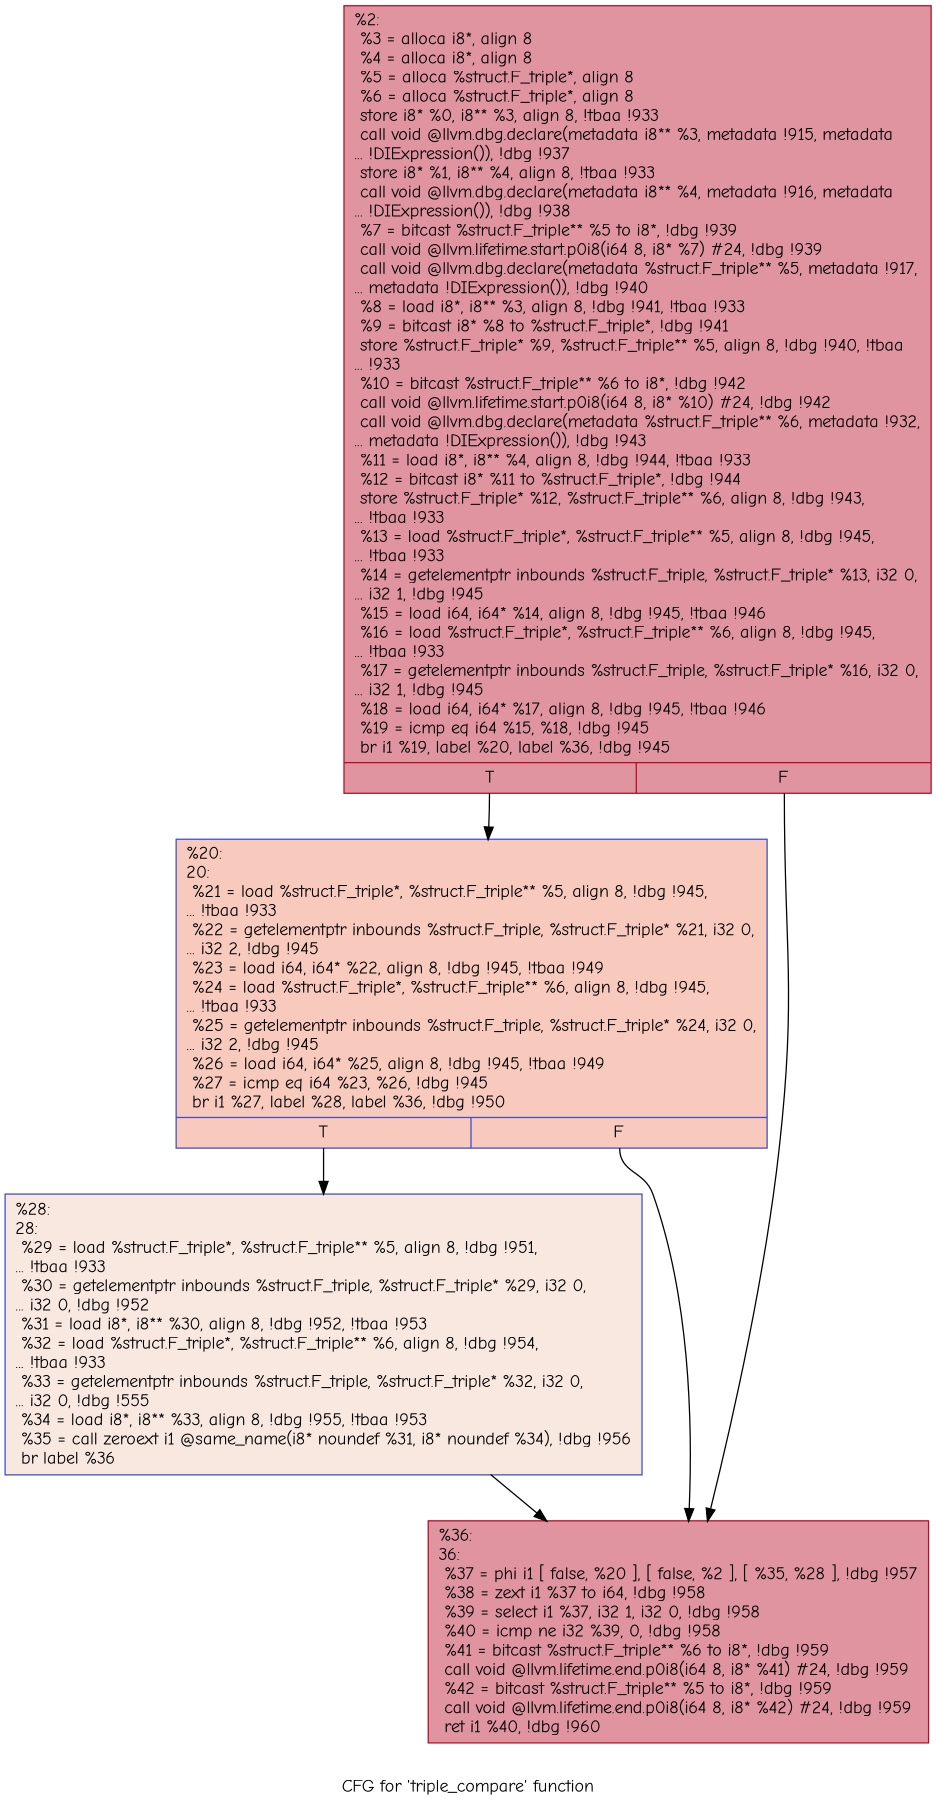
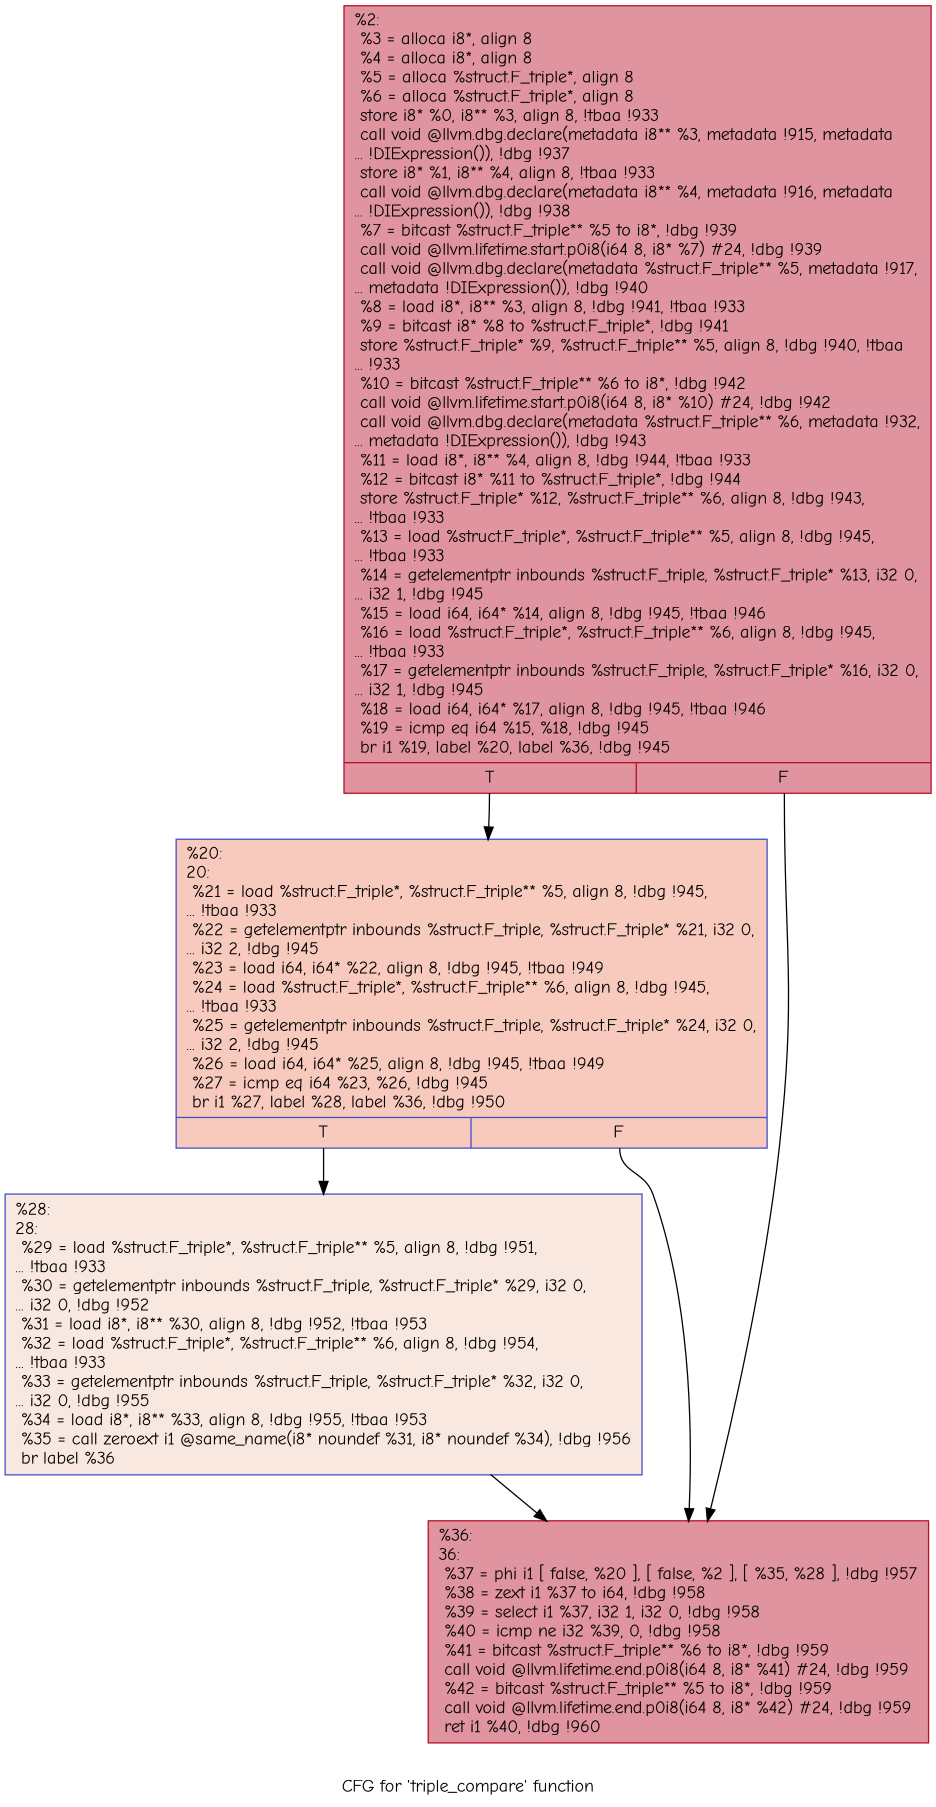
(83, 1401) -> (83, 1401)
